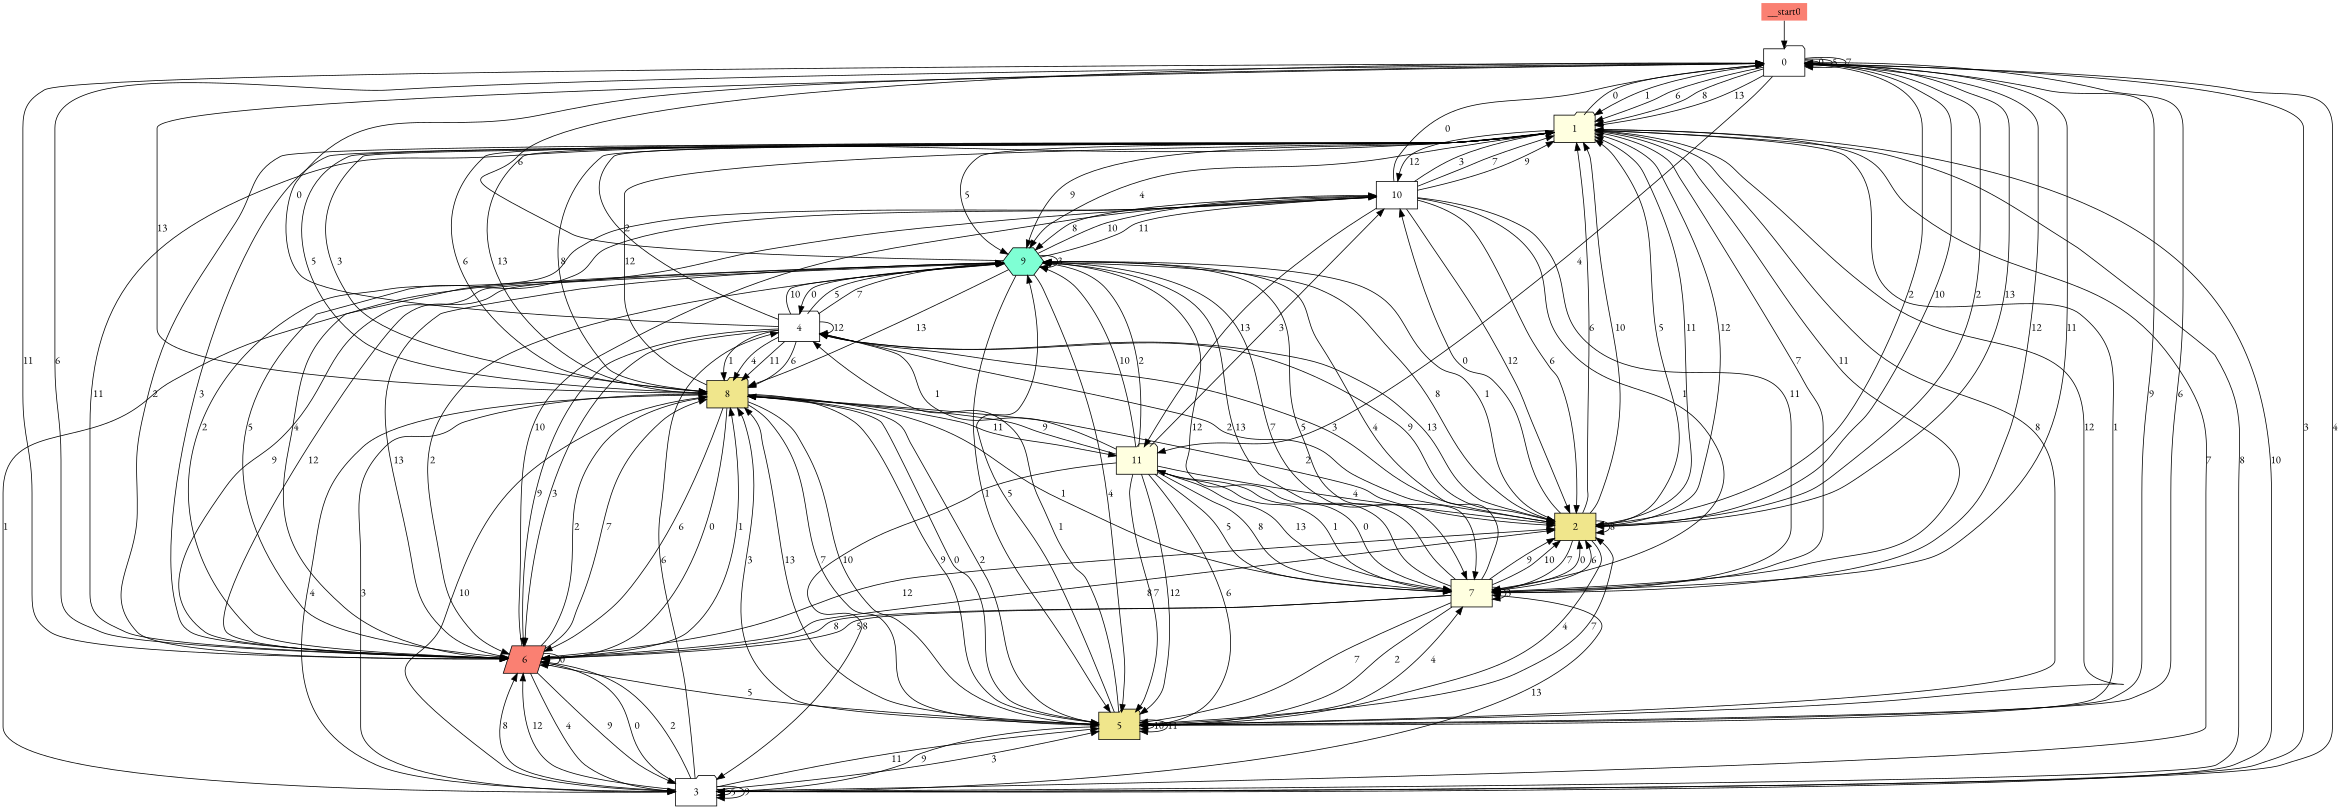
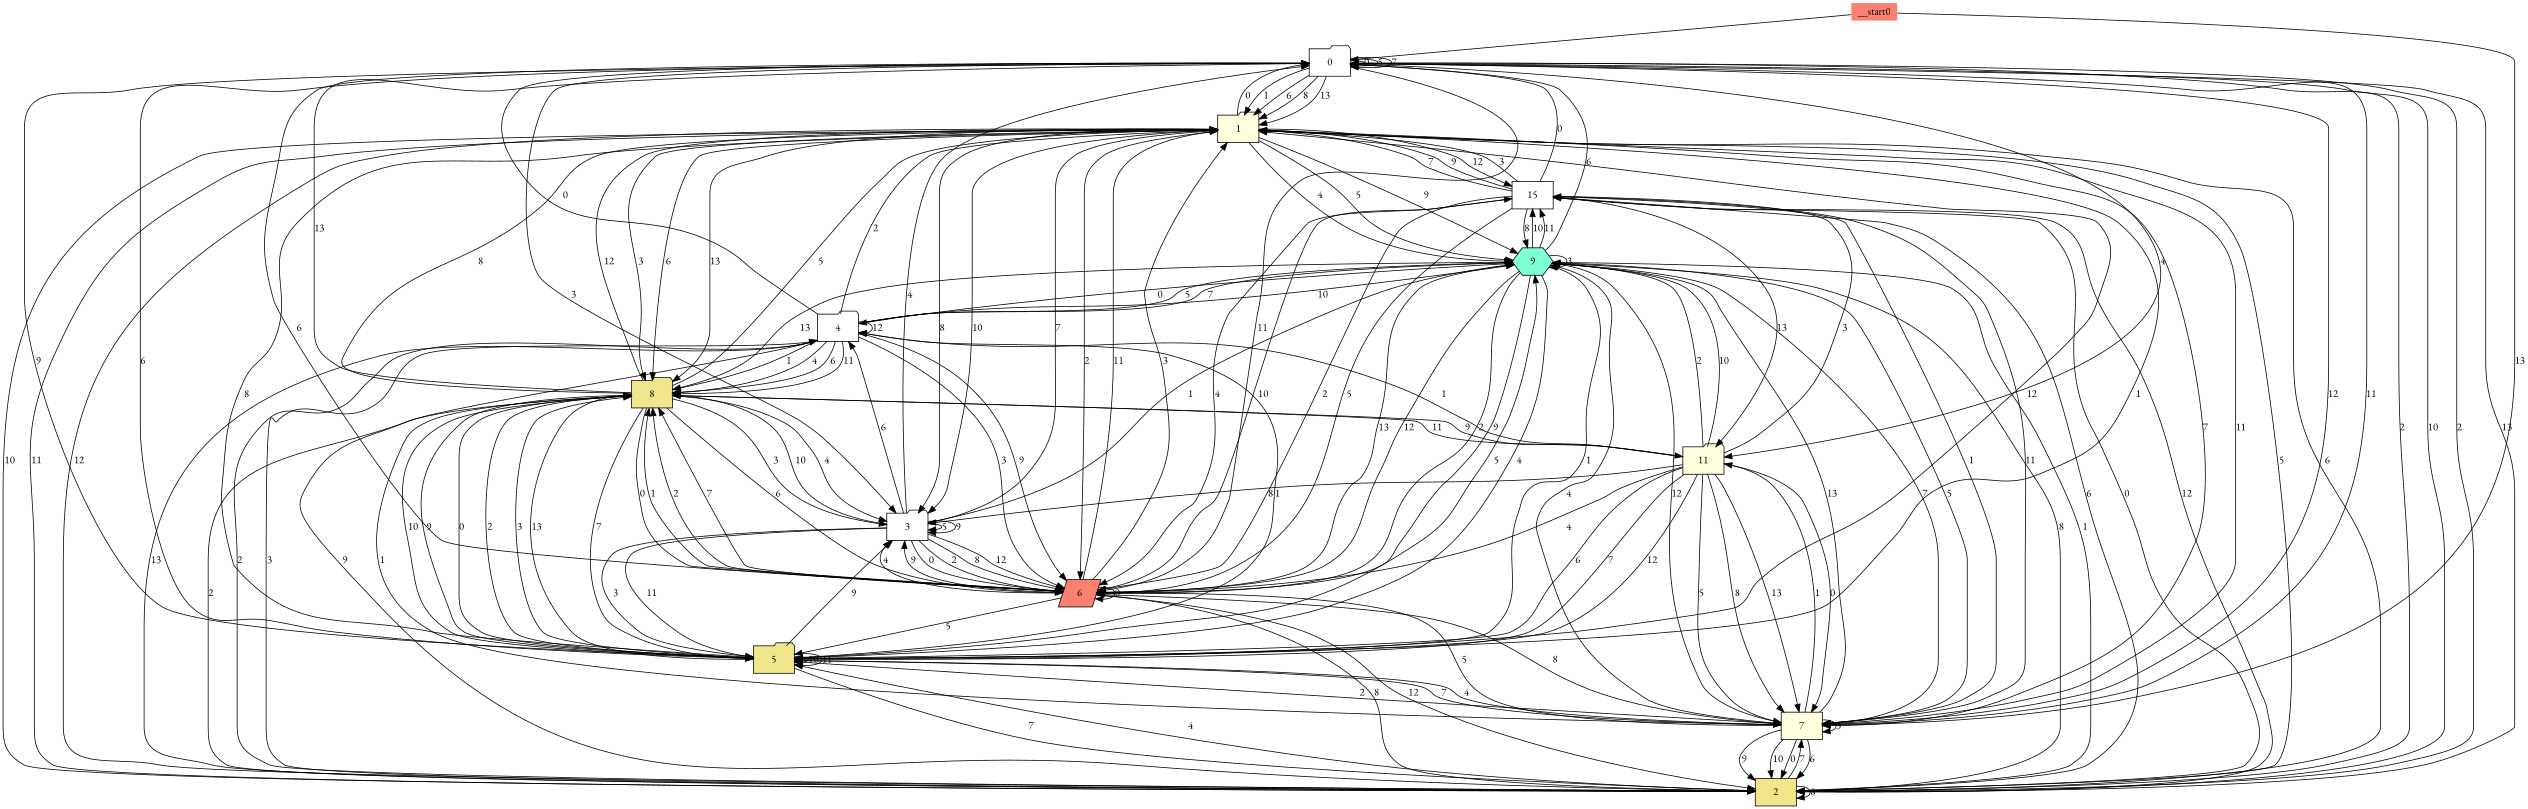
(1397, 195) -> (1533, 195)
(1303, 492) -> (1402, 566)
(1231, 762) -> (2515, 335)
